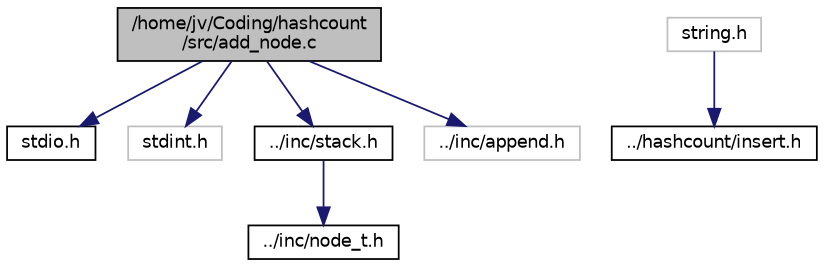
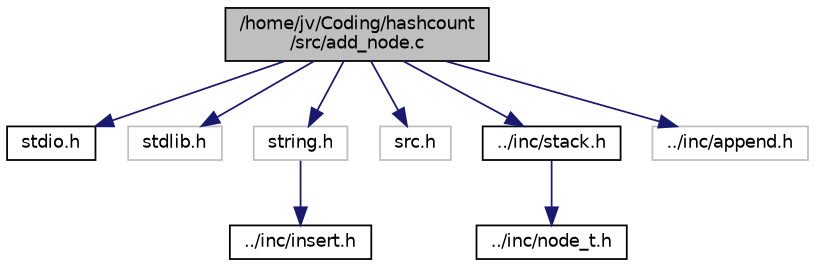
none -> (331, 86)
none -> (175, 143)
(175, 143) -> (415, 143)
(714, 143) -> (301, 242)
